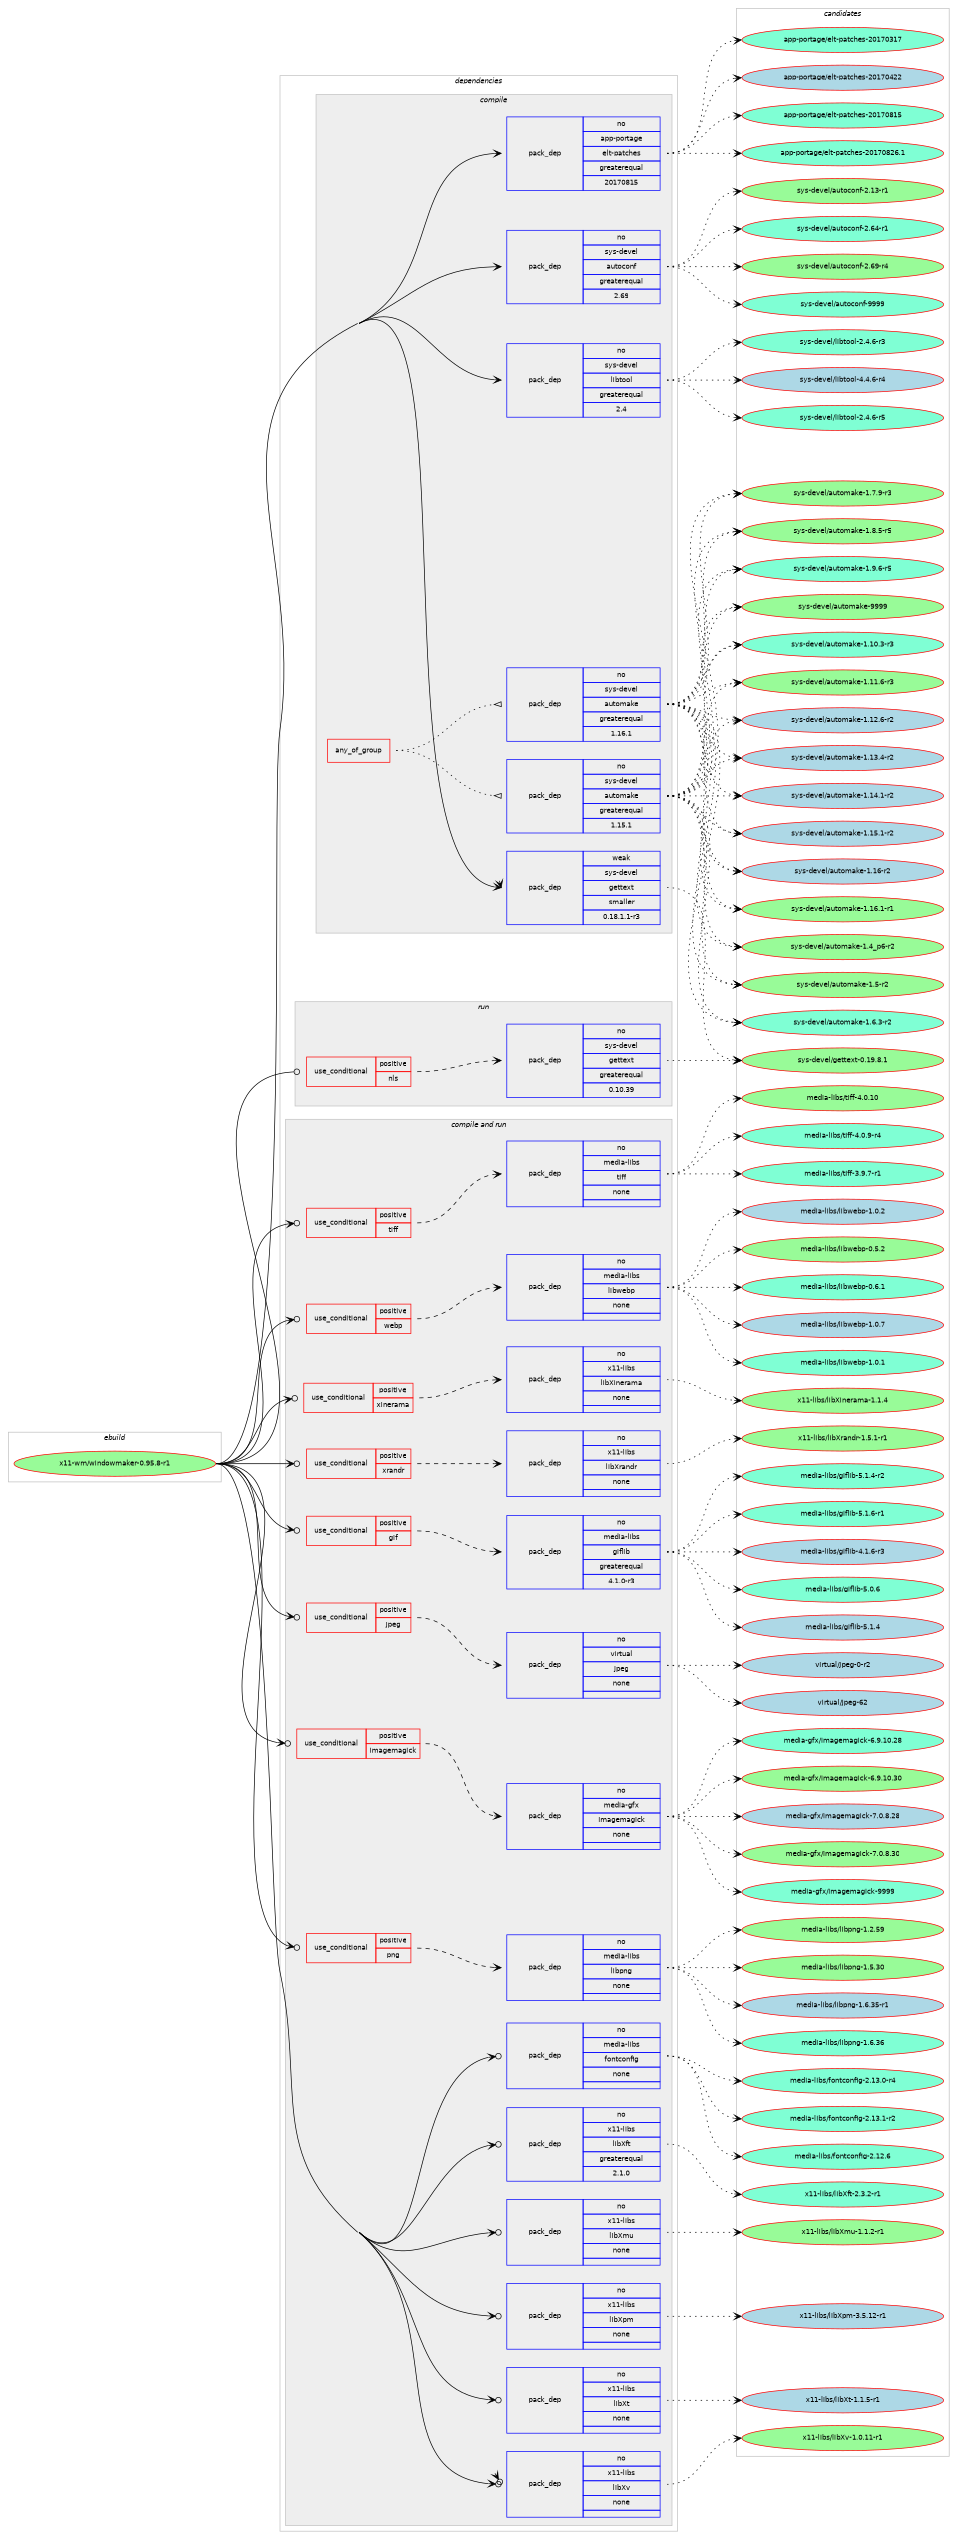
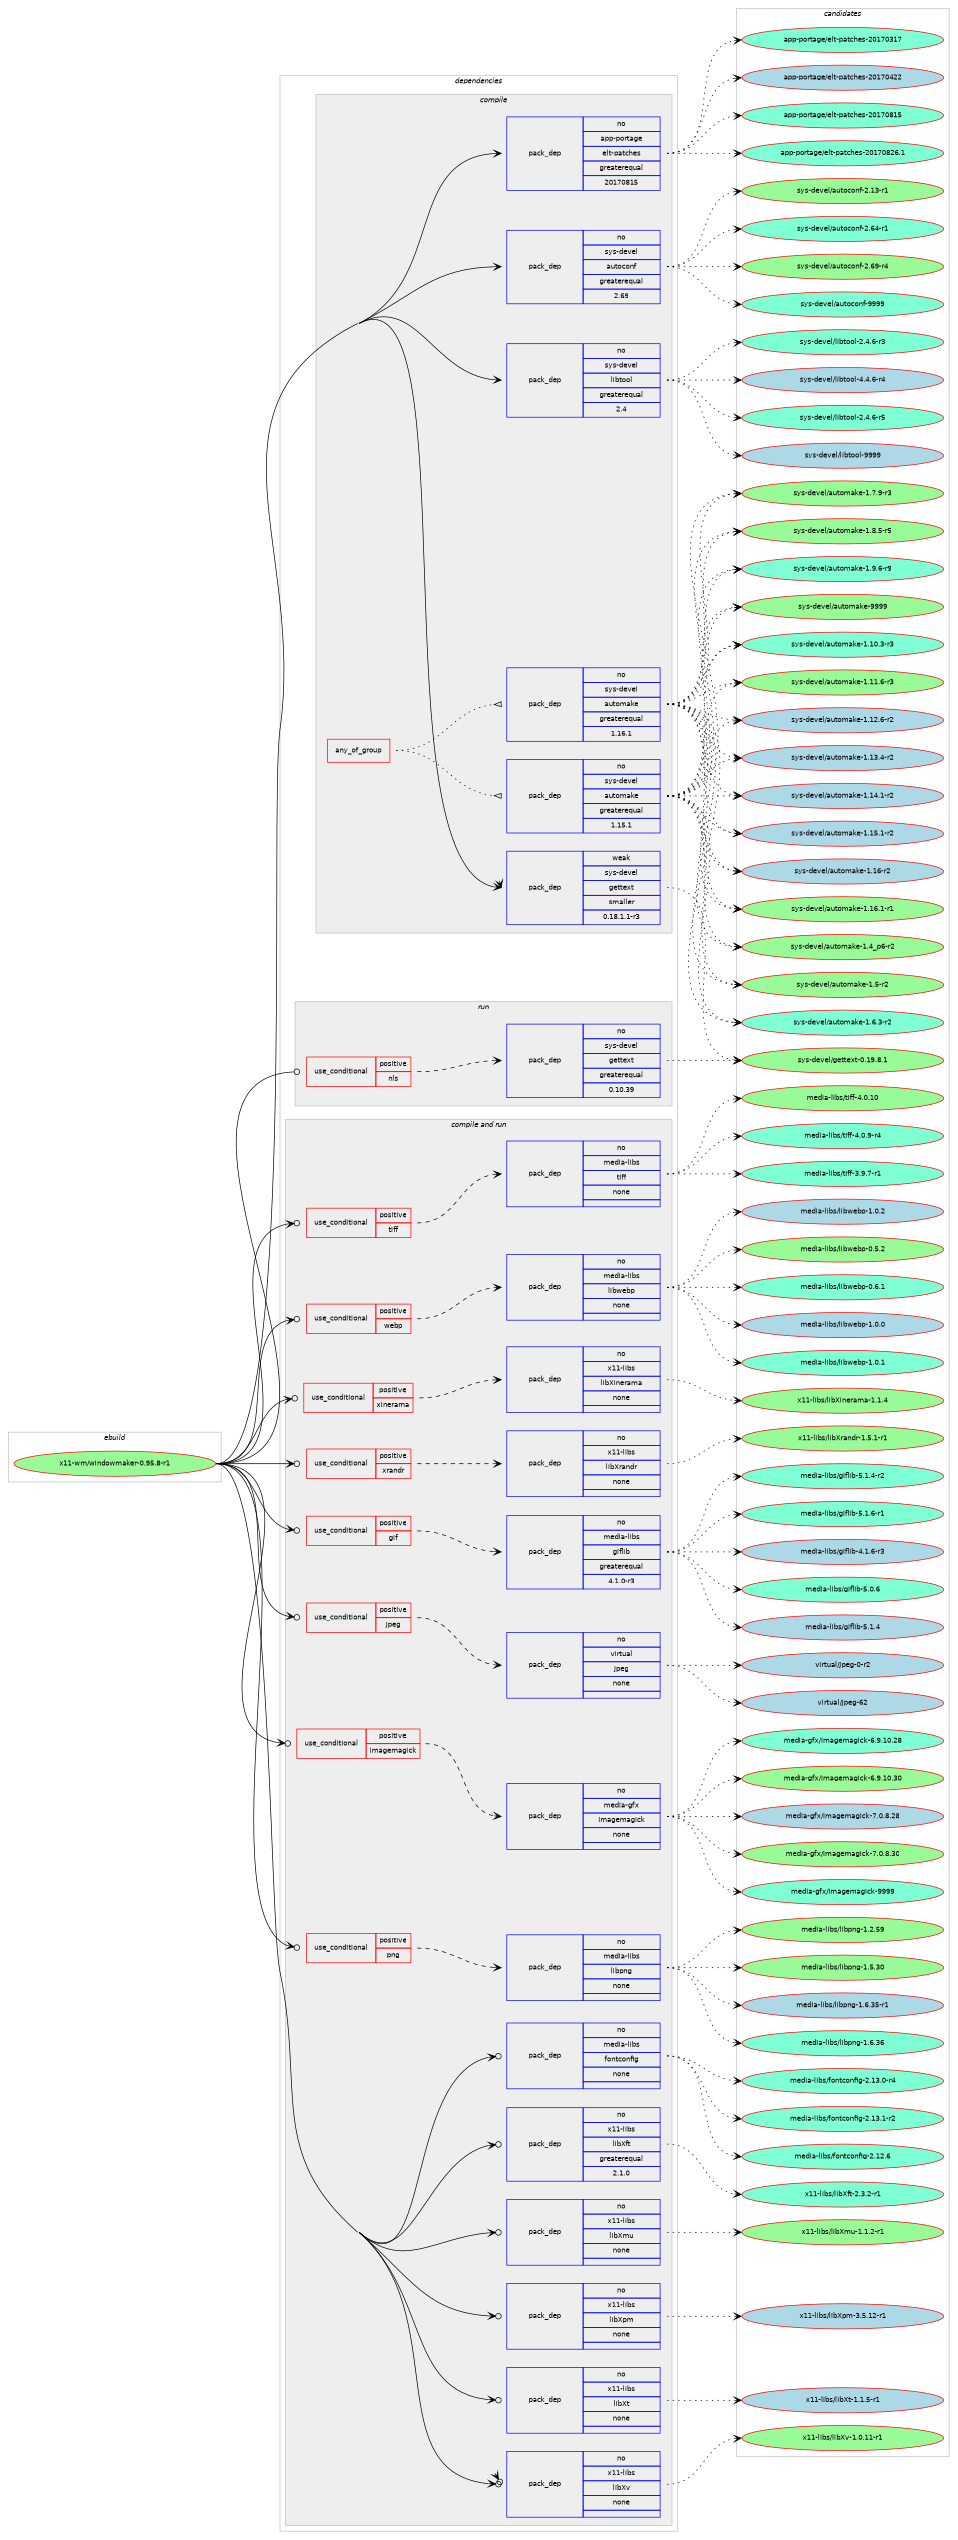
none -> (843, 456)
(843, 569) -> (843, 569)
(843, 1325) -> (843, 1325)
